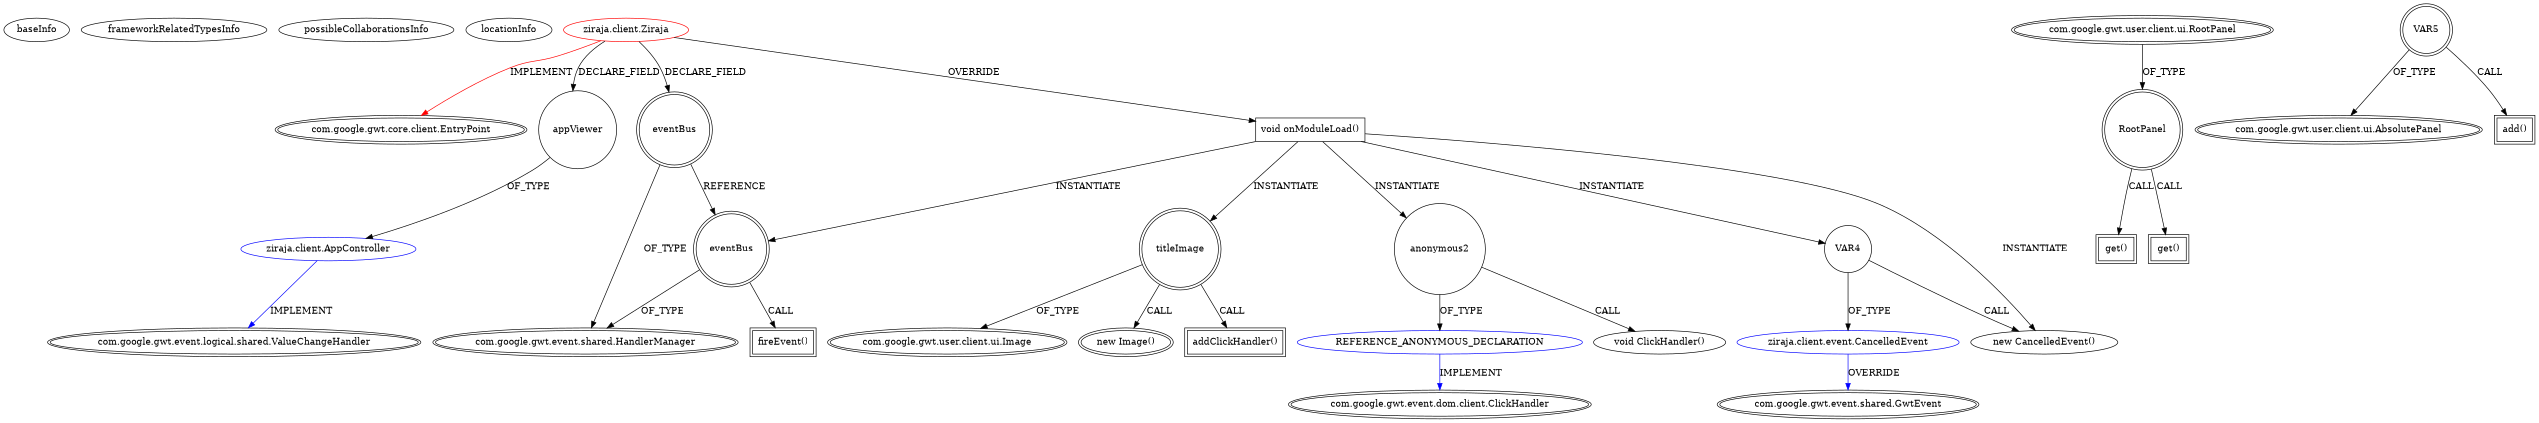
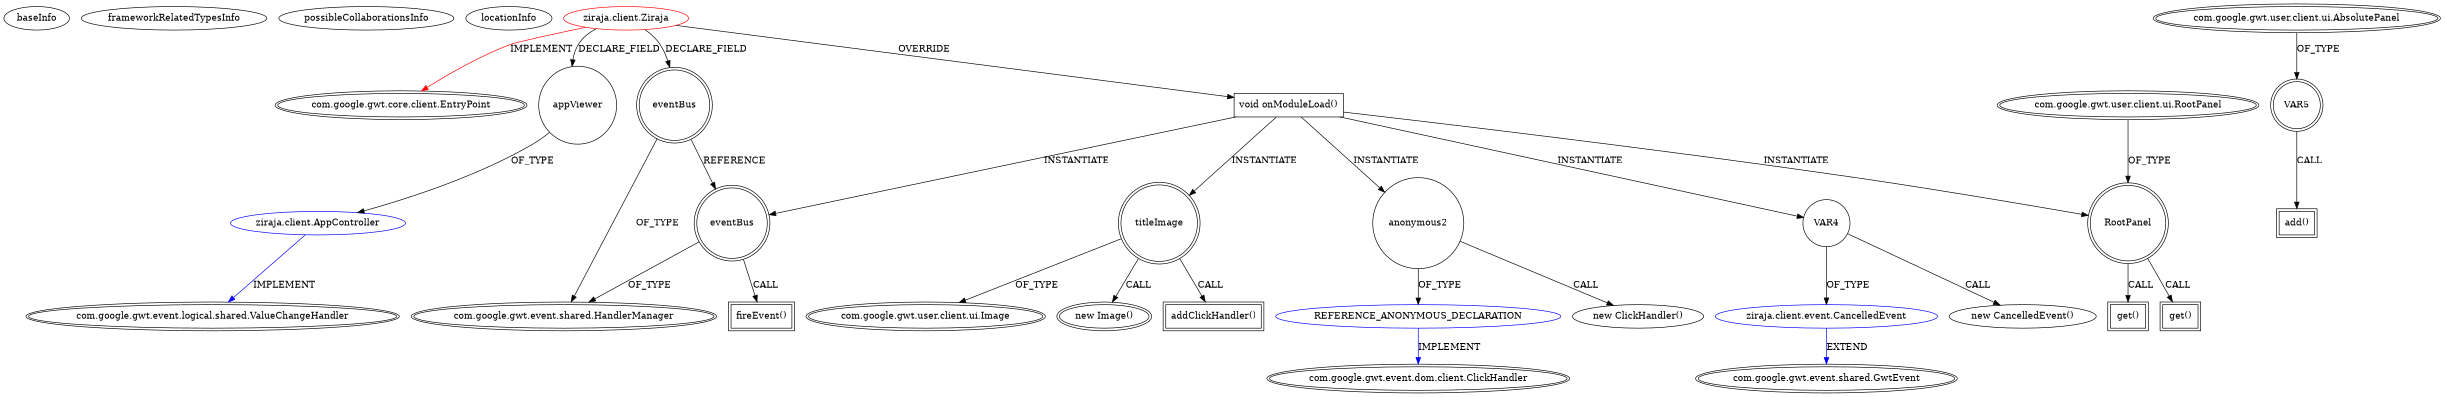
(2382, 80) -> (2297, 53)
(1721, 169) -> (1713, 158)
(1660, 342) -> (1638, 316)
(1874, 373) -> (1847, 347)
